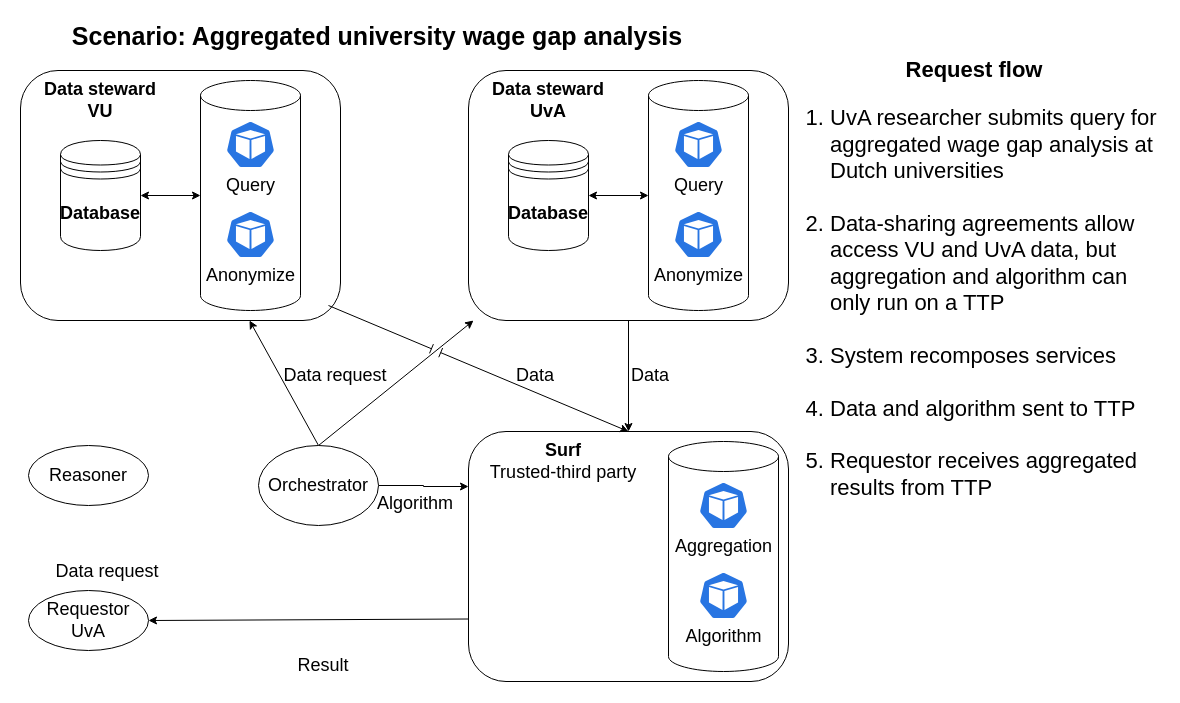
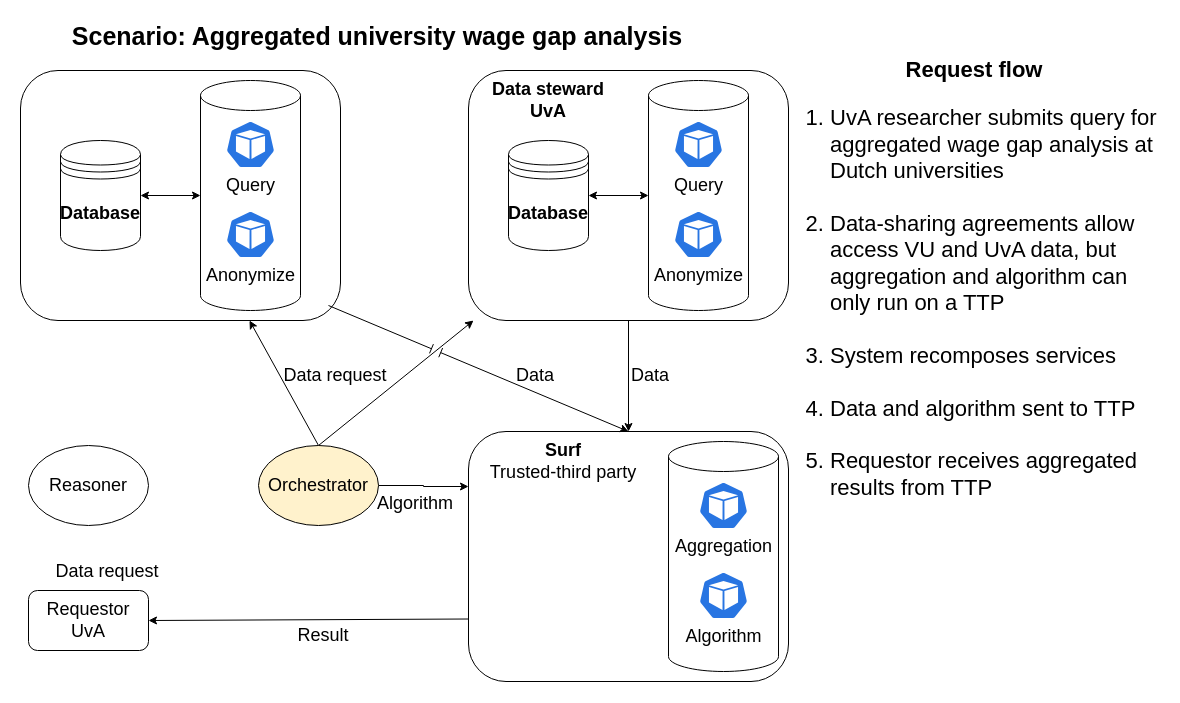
(101, 101) -> none
(89, 476) -> (89, 486)
(319, 486) -> (319, 486)
(89, 621) -> (89, 621)
(324, 666) -> (324, 636)
